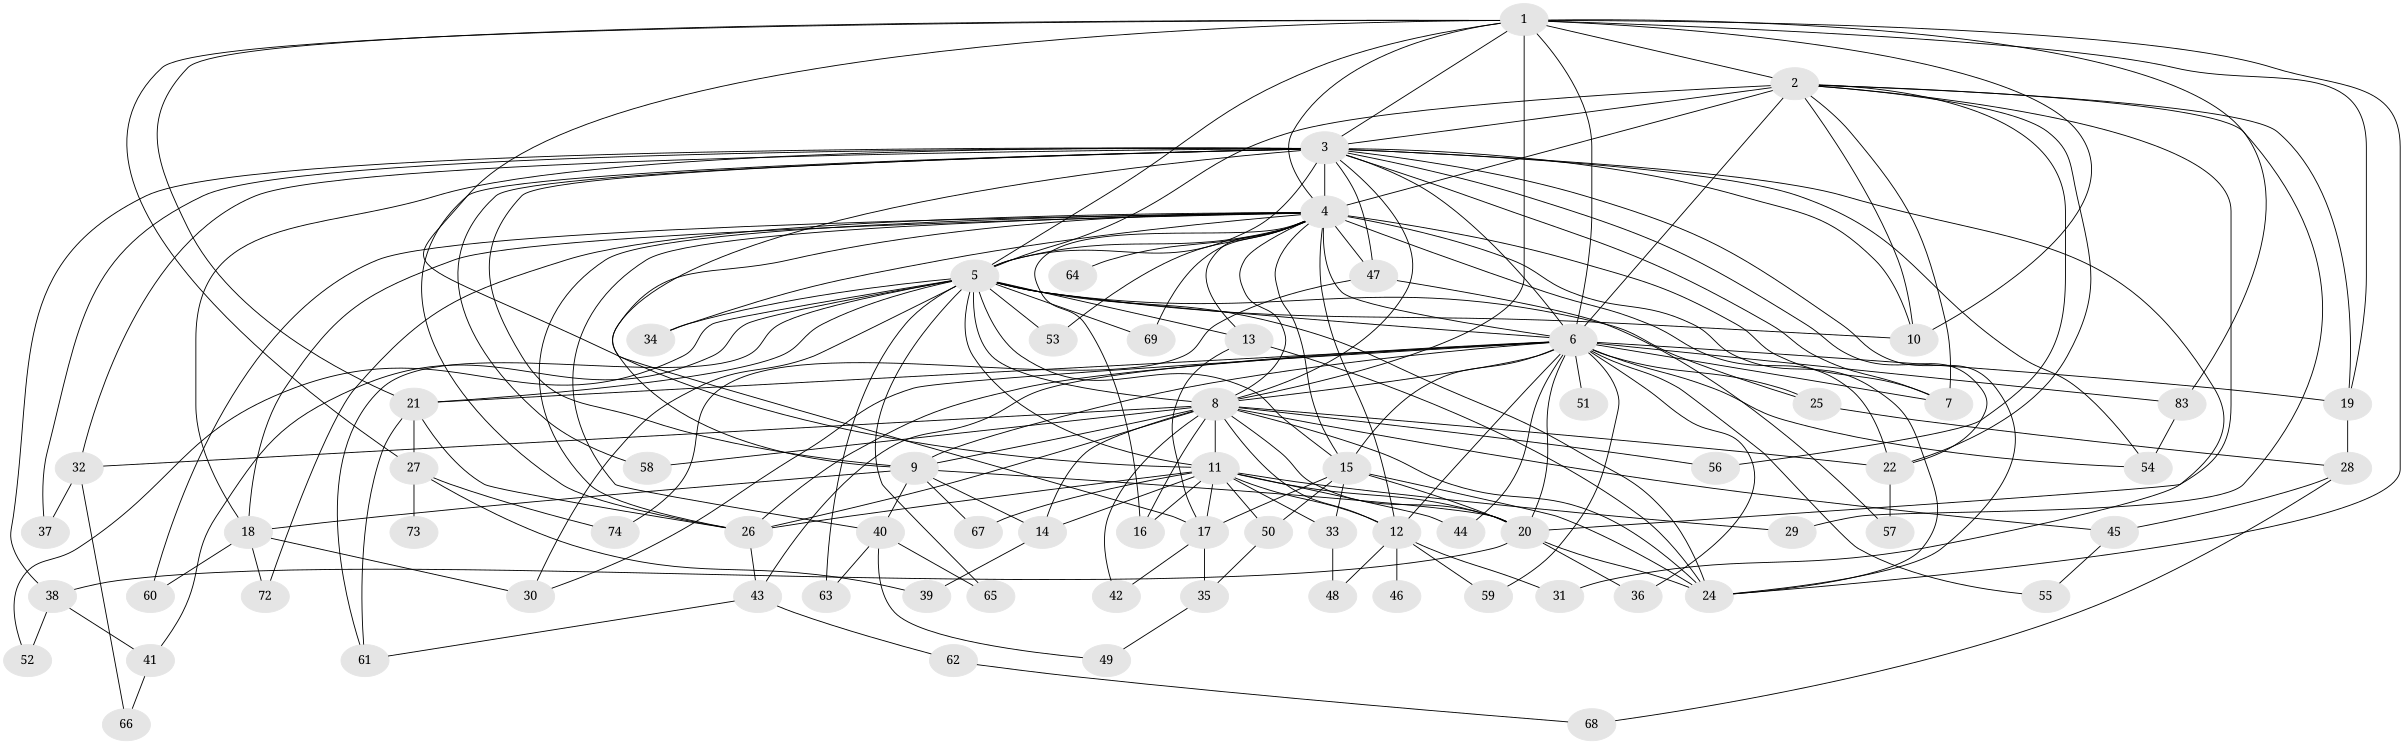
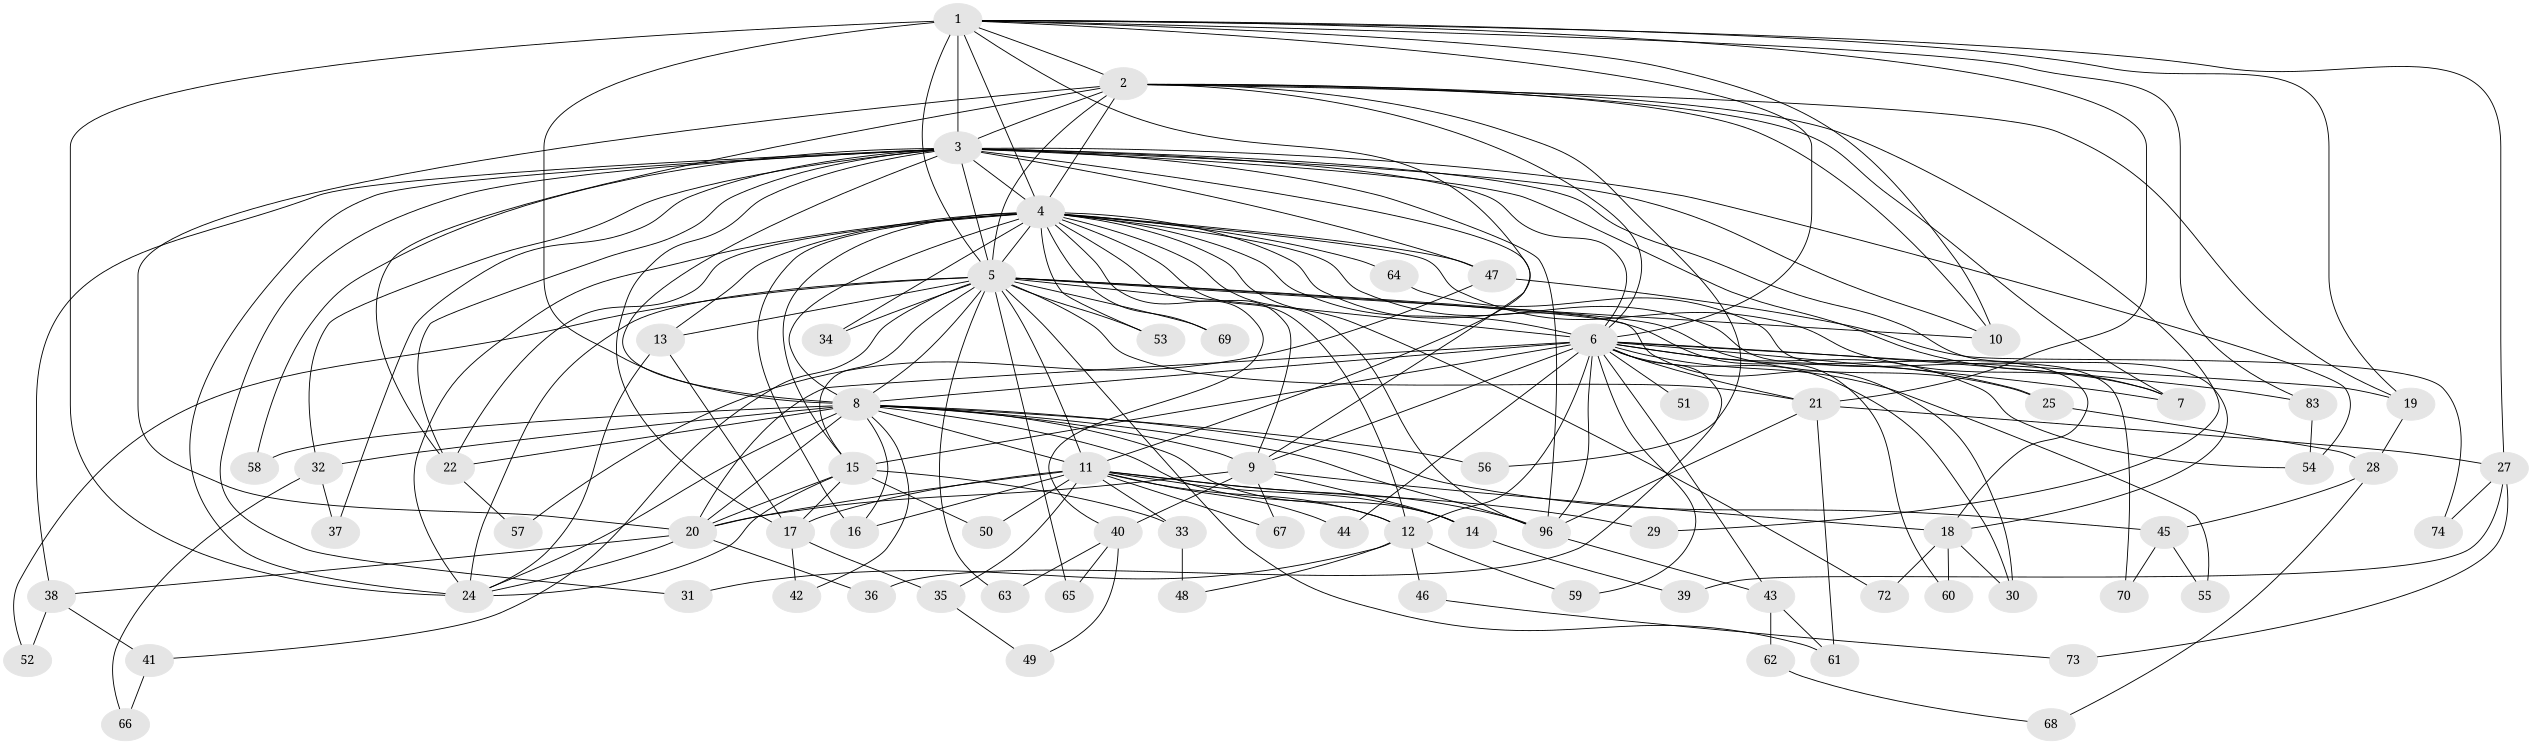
(749, 532) -> (1546, 532)
(1237, 564) -> (1025, 543)
none -> (2124, 596)
none -> (1793, 637)
